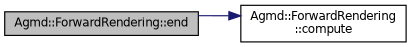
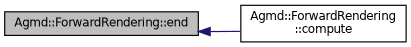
(213, 16) -> (226, 32)
